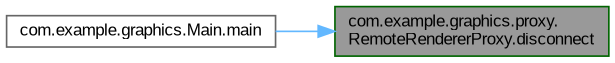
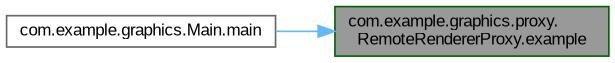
(472, 31) -> (472, 31)
